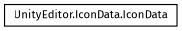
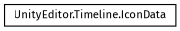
(91, 15) -> (90, 15)
